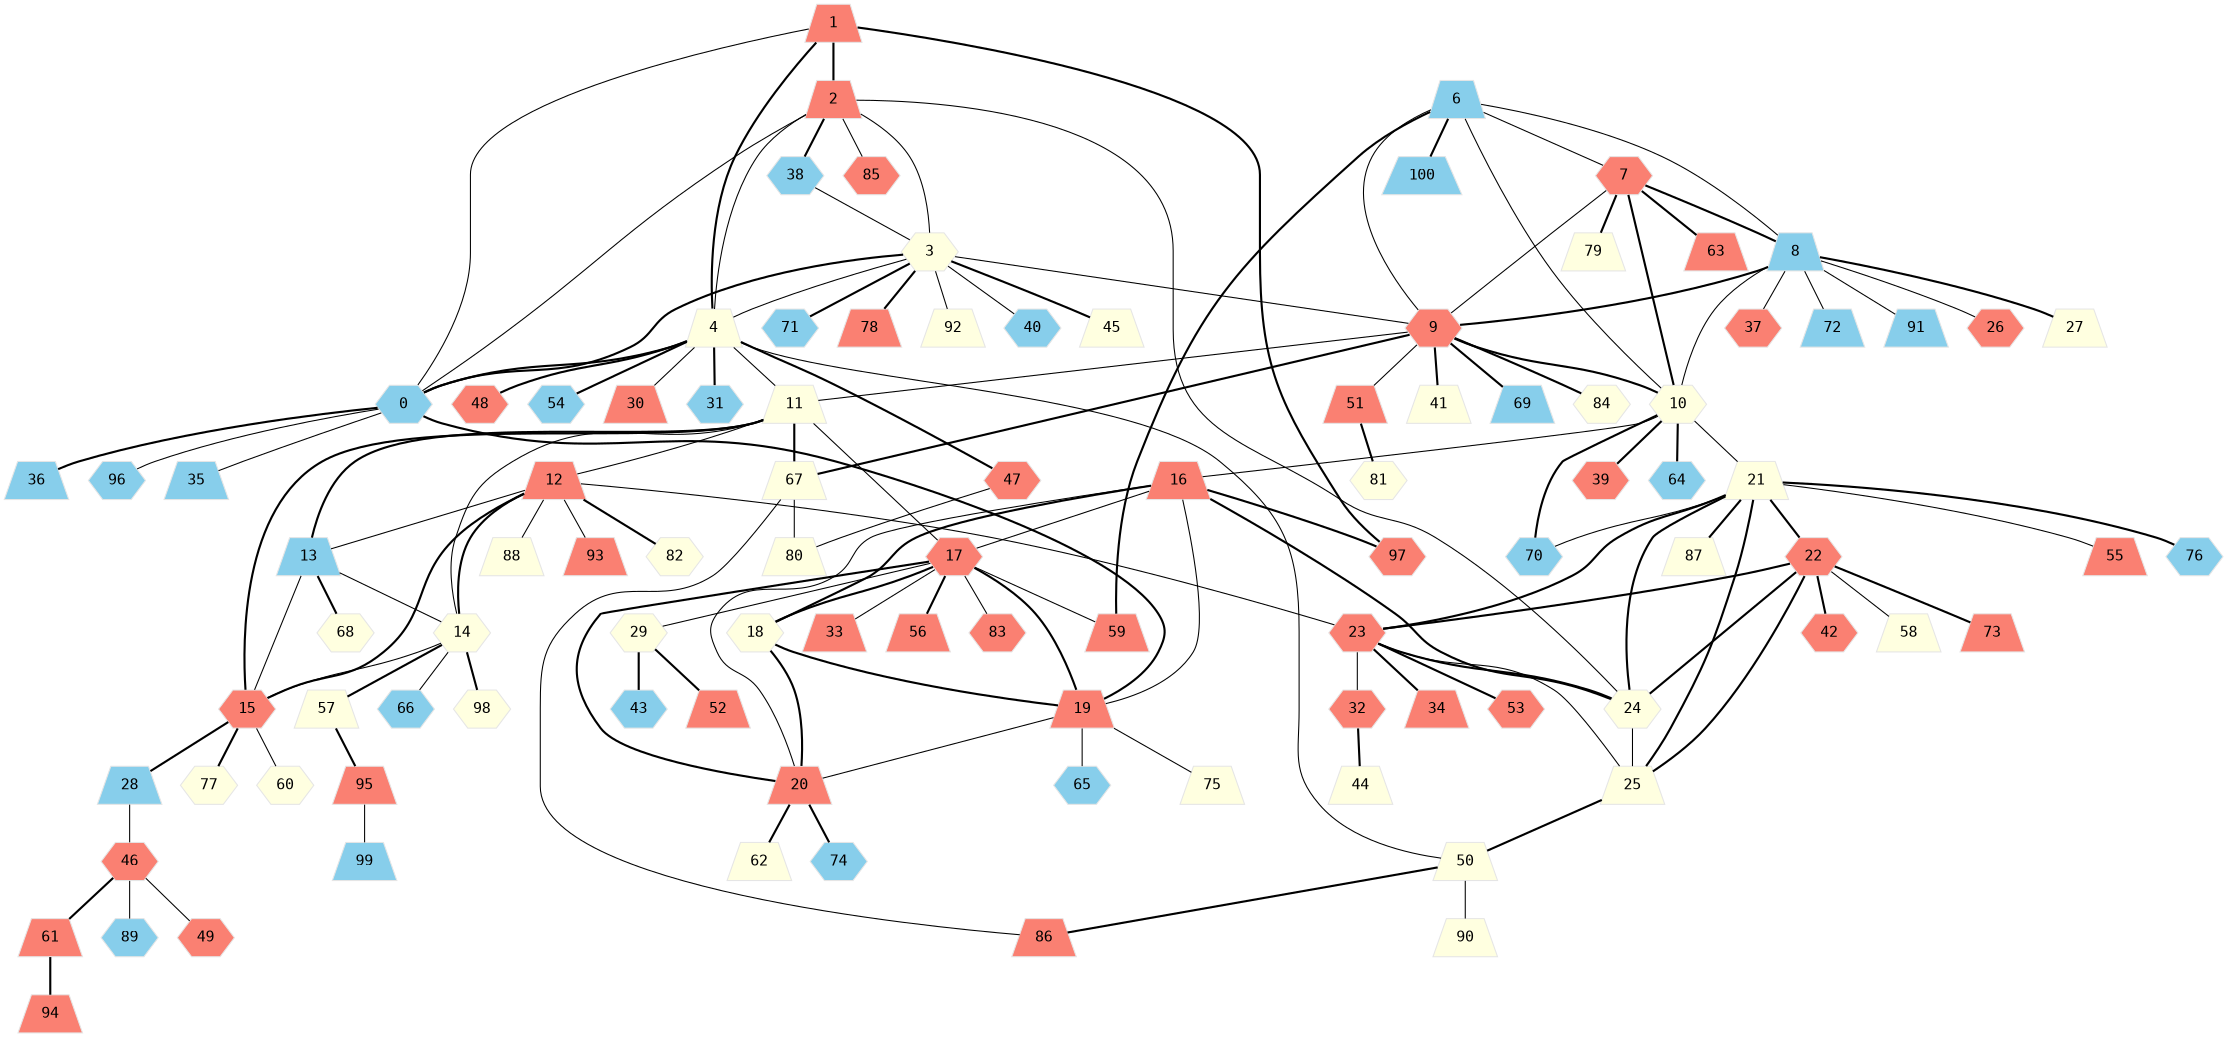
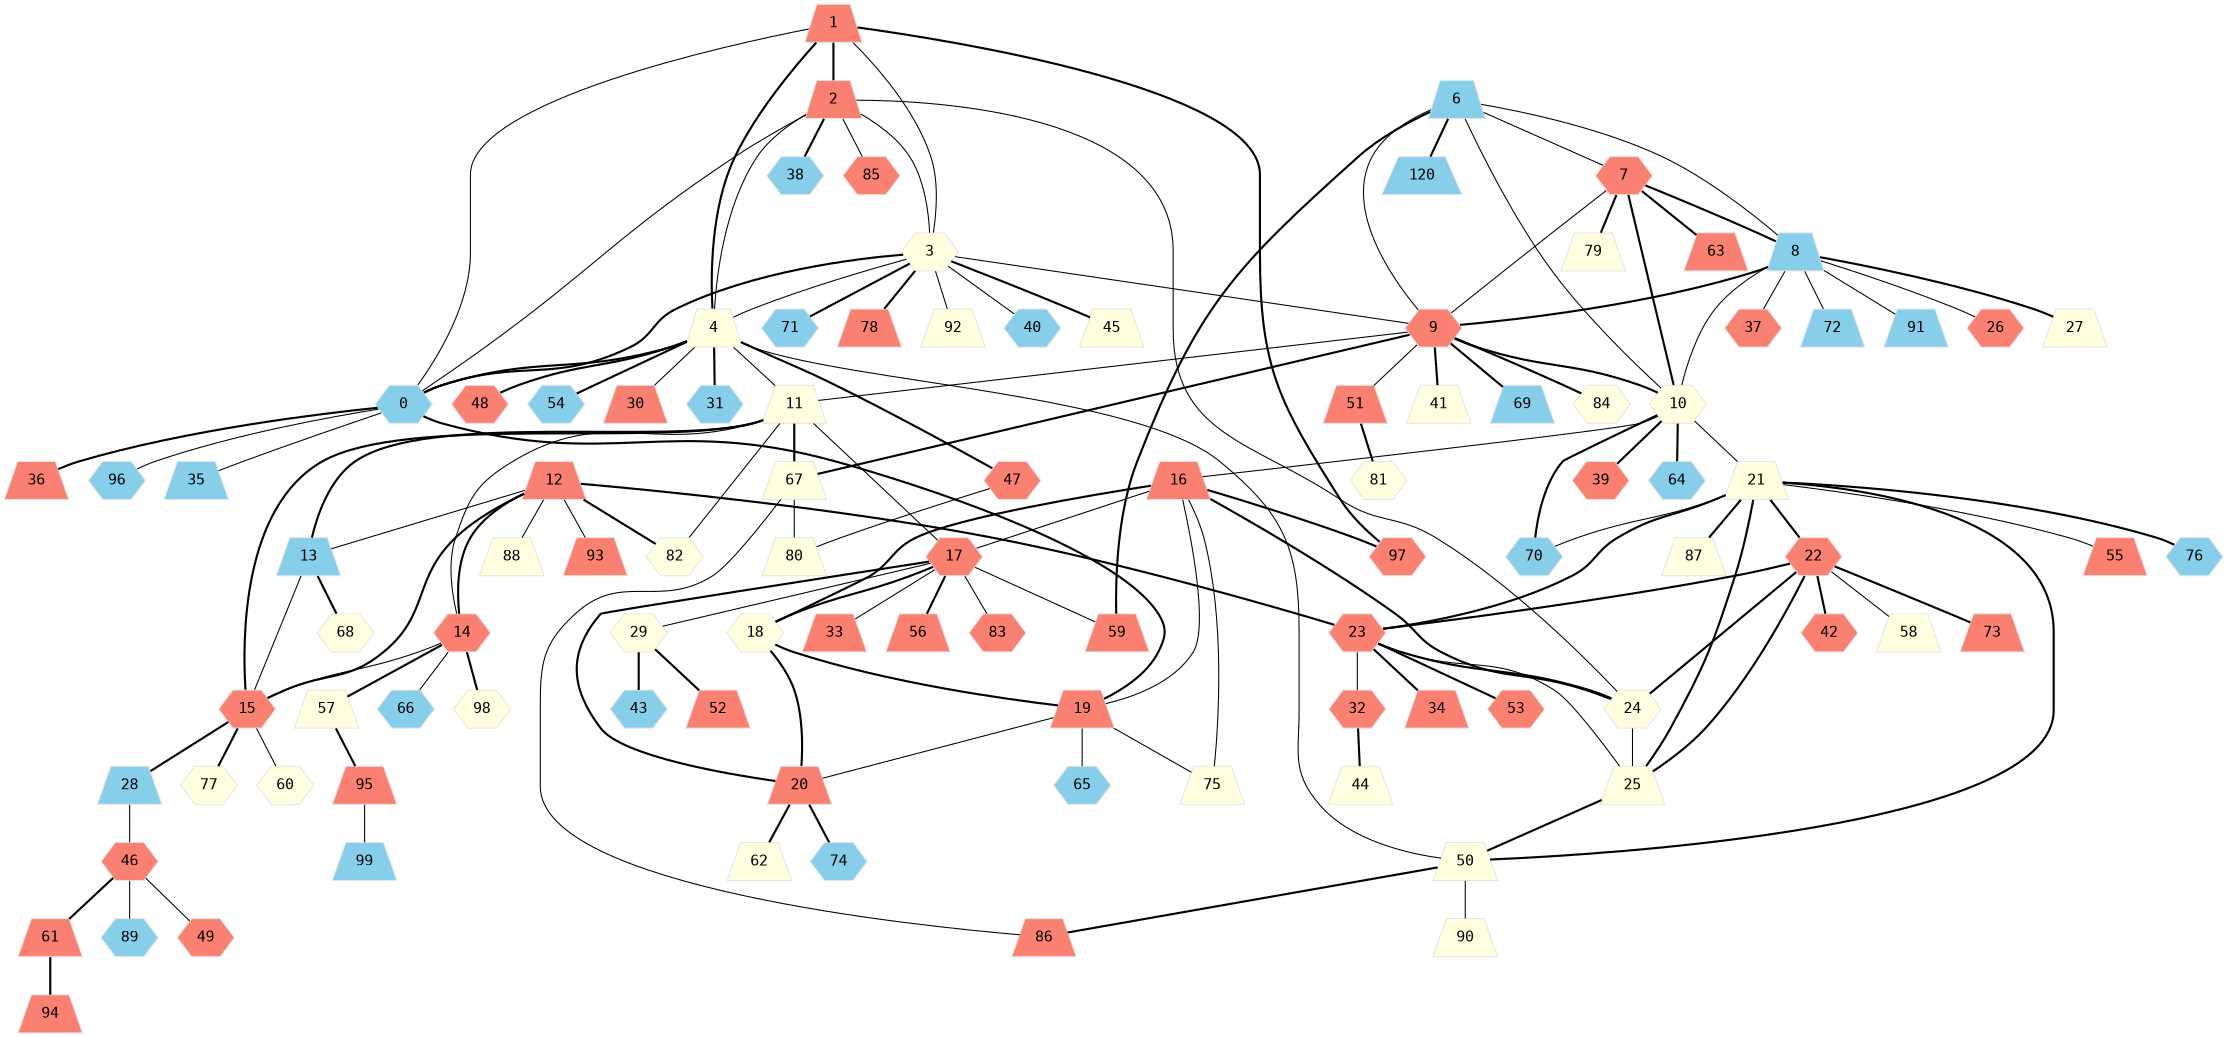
(1422, 176) -> (1422, 176)
(863, 214) -> (918, 128)
(671, 449) -> (735, 480)
(37, 480) -> (37, 480)
(962, 532) -> (962, 532)
(845, 567) -> (1217, 631)
(1637, 571) -> (1991, 777)
(390, 597) -> none
(1039, 618) -> none
(462, 633) -> (462, 633)
